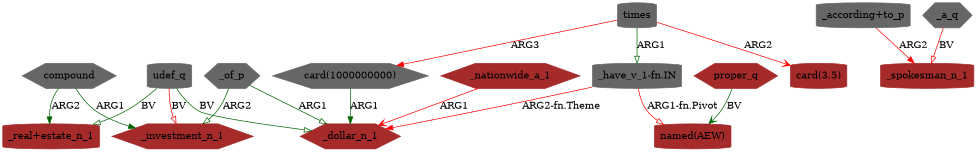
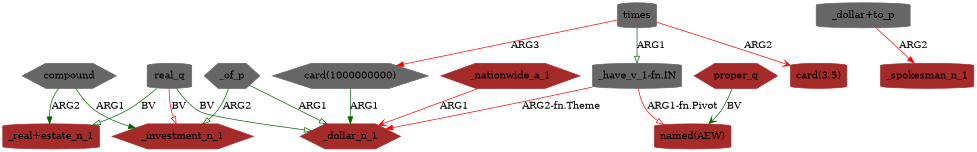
(863, 15) -> (863, 15)
(947, 15) -> none
(169, 76) -> (169, 76)
